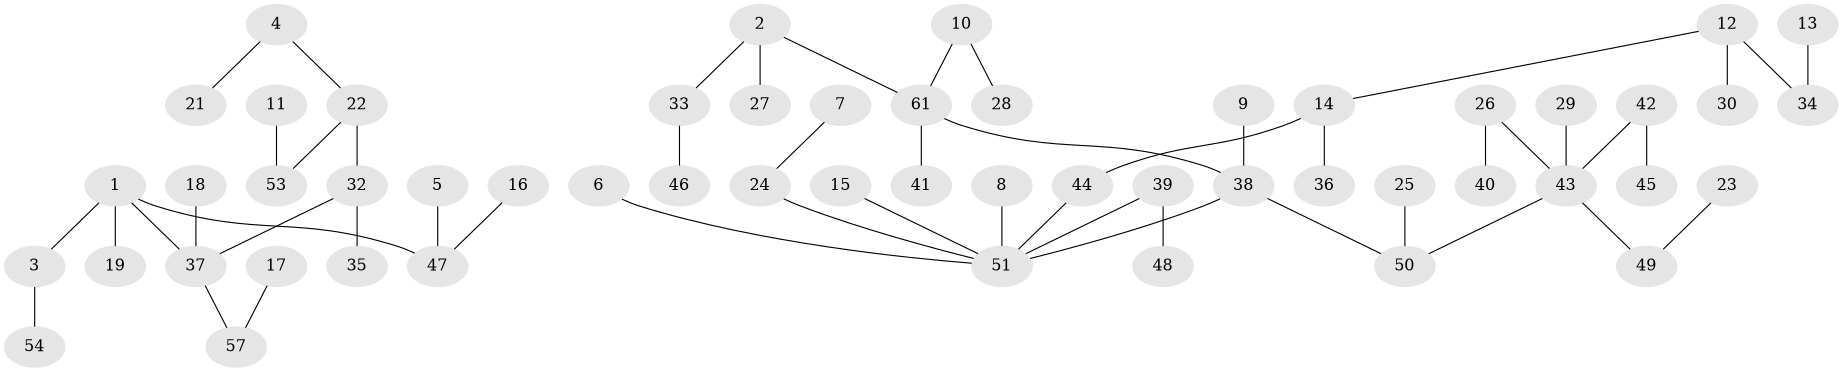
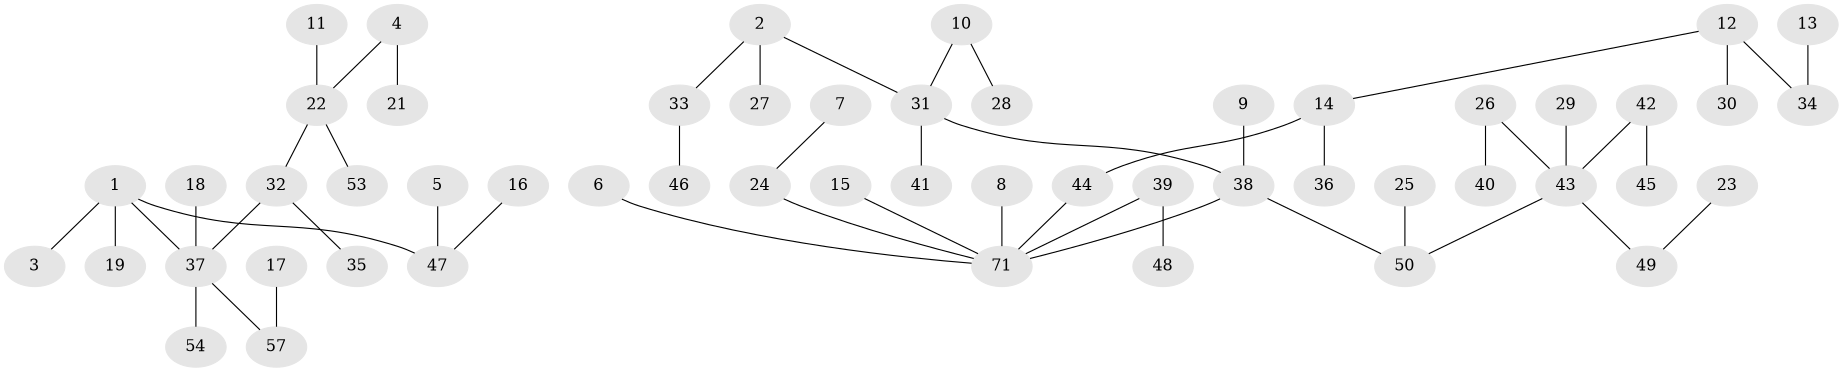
(921, 105) -> (921, 105)
(277, 146) -> (317, 65)
(1002, 266) -> (1002, 266)
(35, 307) -> (196, 307)
